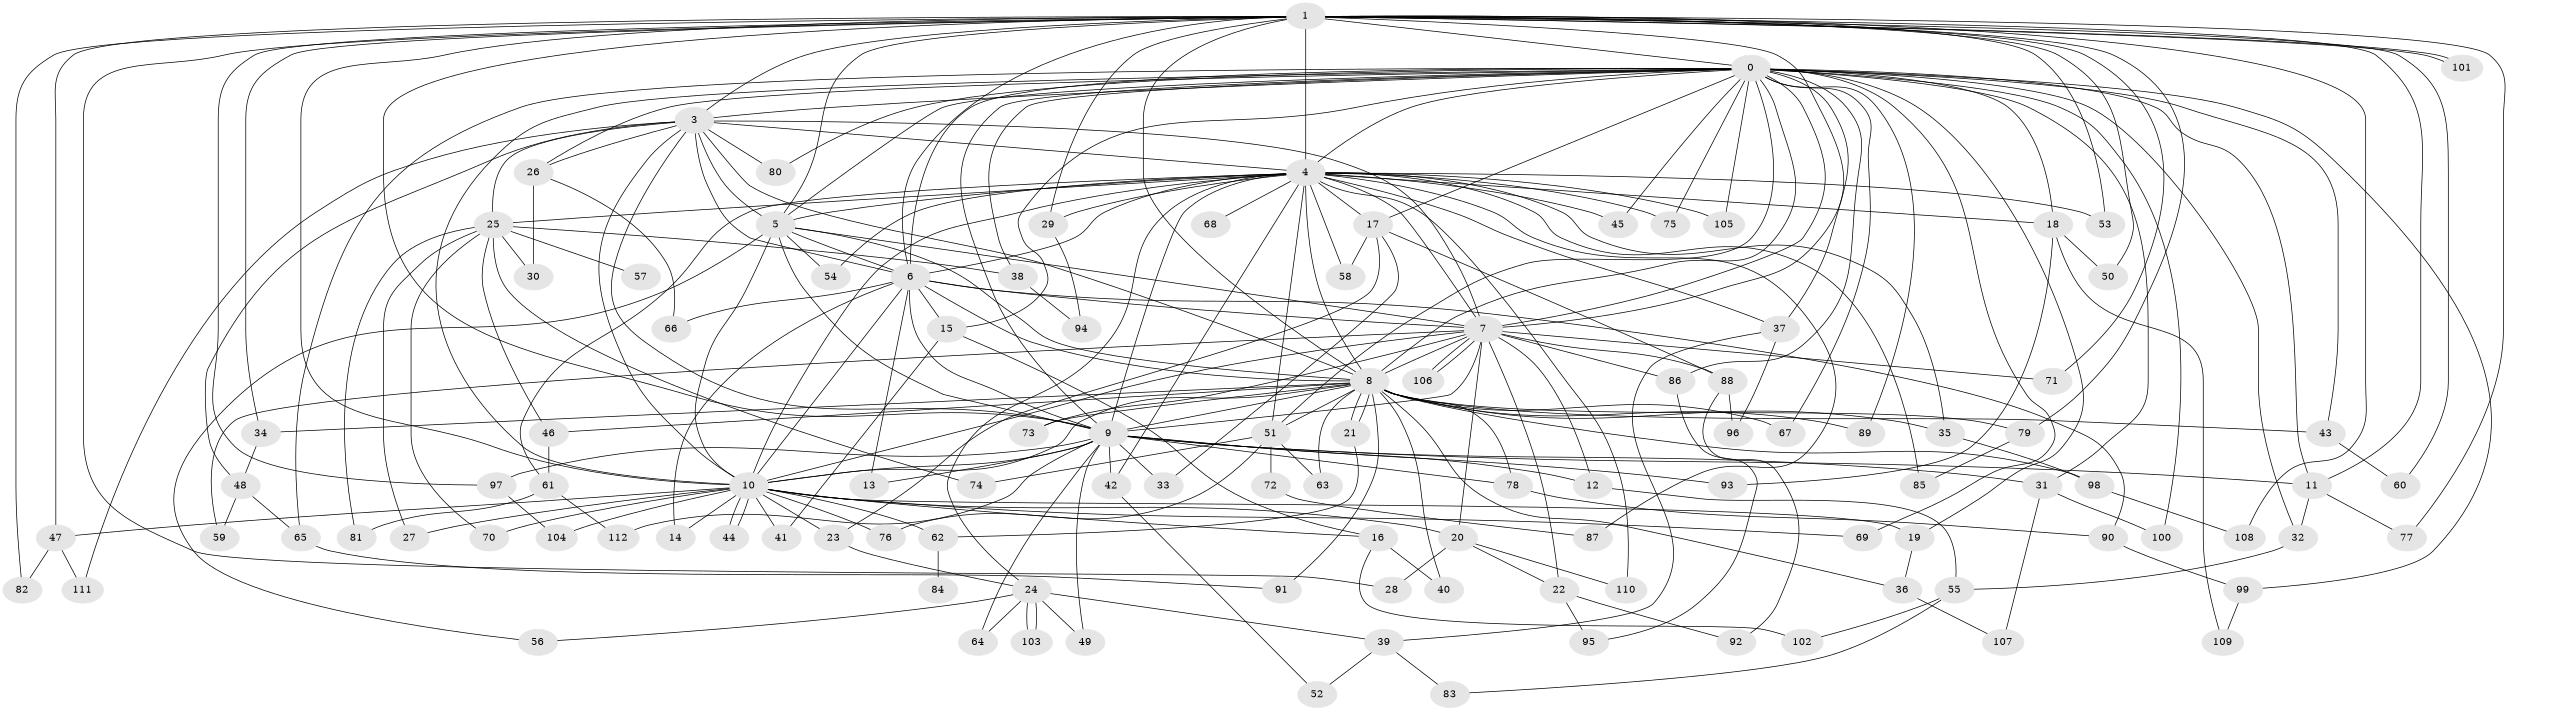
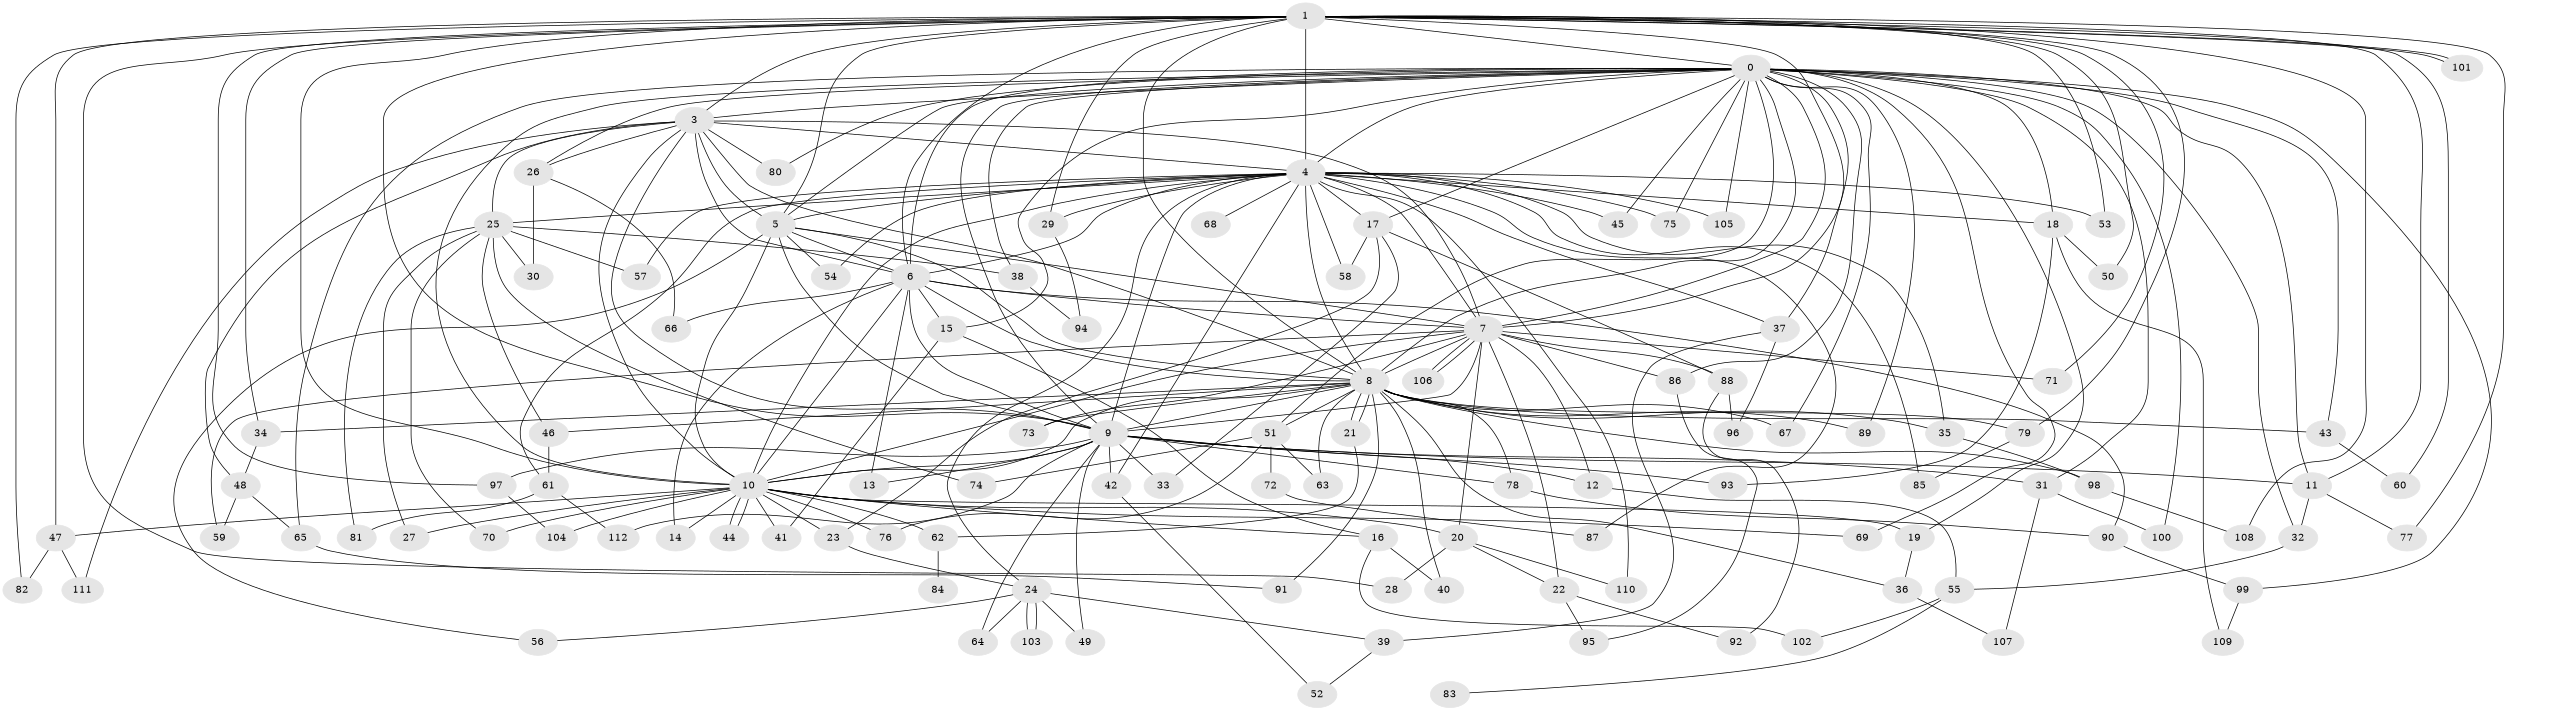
(1288, 309) -> (888, 188)
(1417, 668) -> none
